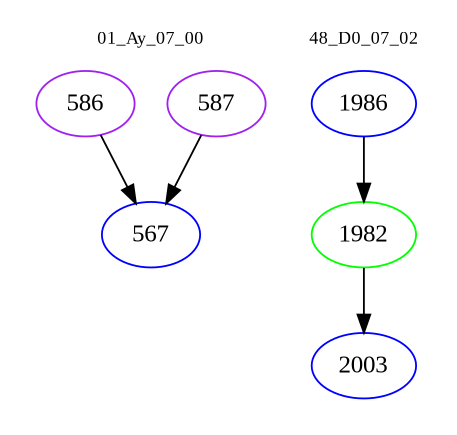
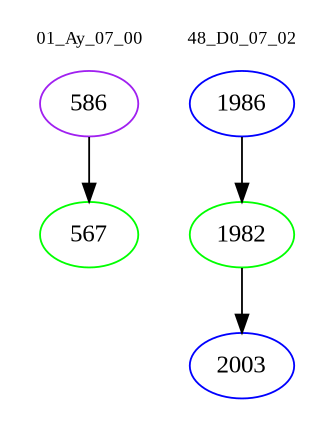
(217, 104) -> none
(151, 235) -> (89, 235)
